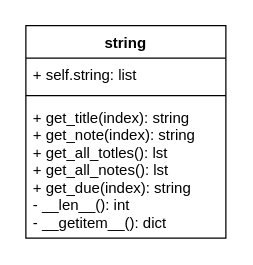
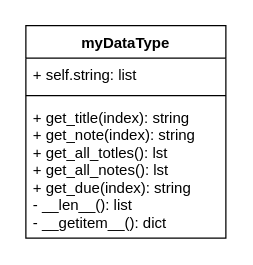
(125, 43) -> (125, 43)
(128, 118) -> (128, 118)
